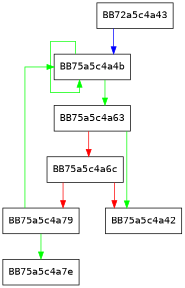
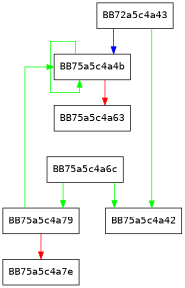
(105, 89) -> (105, 89)
(89, 140) -> none
(127, 166) -> (152, 115)
(63, 192) -> (63, 192)
(114, 192) -> (114, 192)
(41, 243) -> (41, 243)
